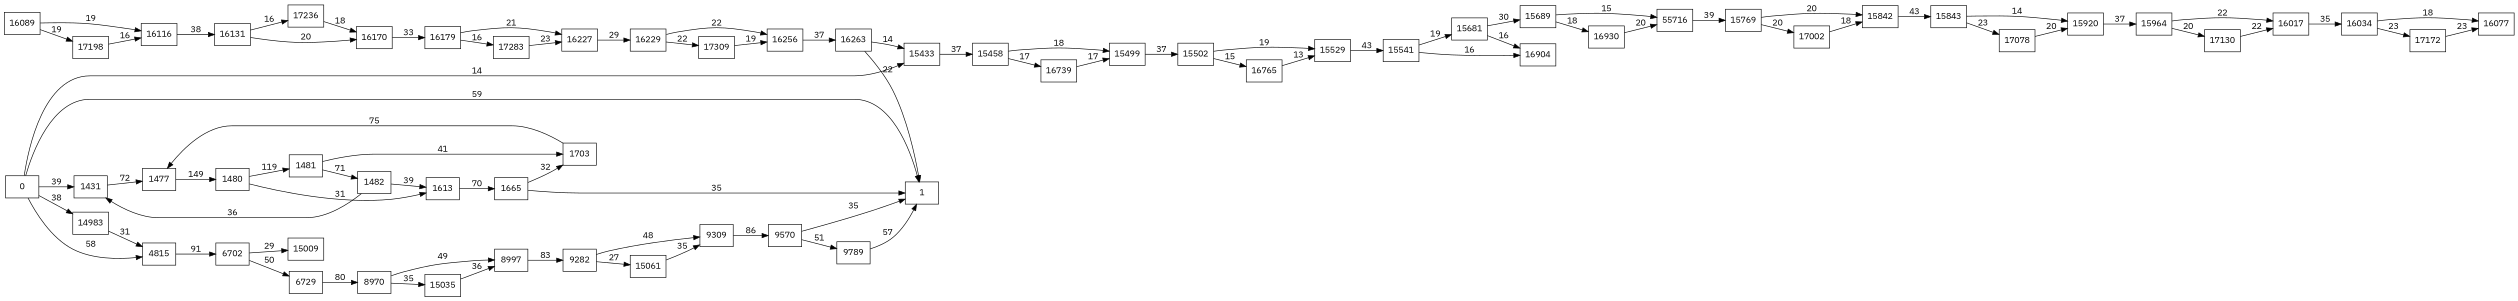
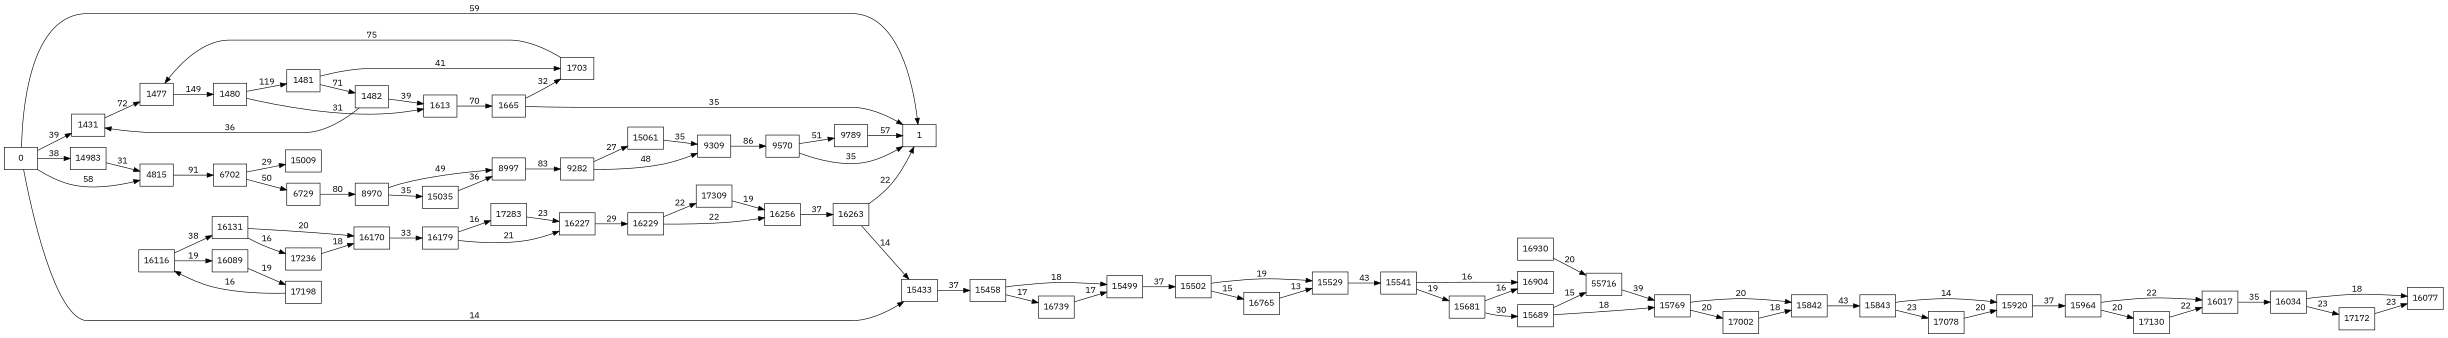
(88, 24) -> (190, 261)
(1569, 26) -> (1601, 312)
